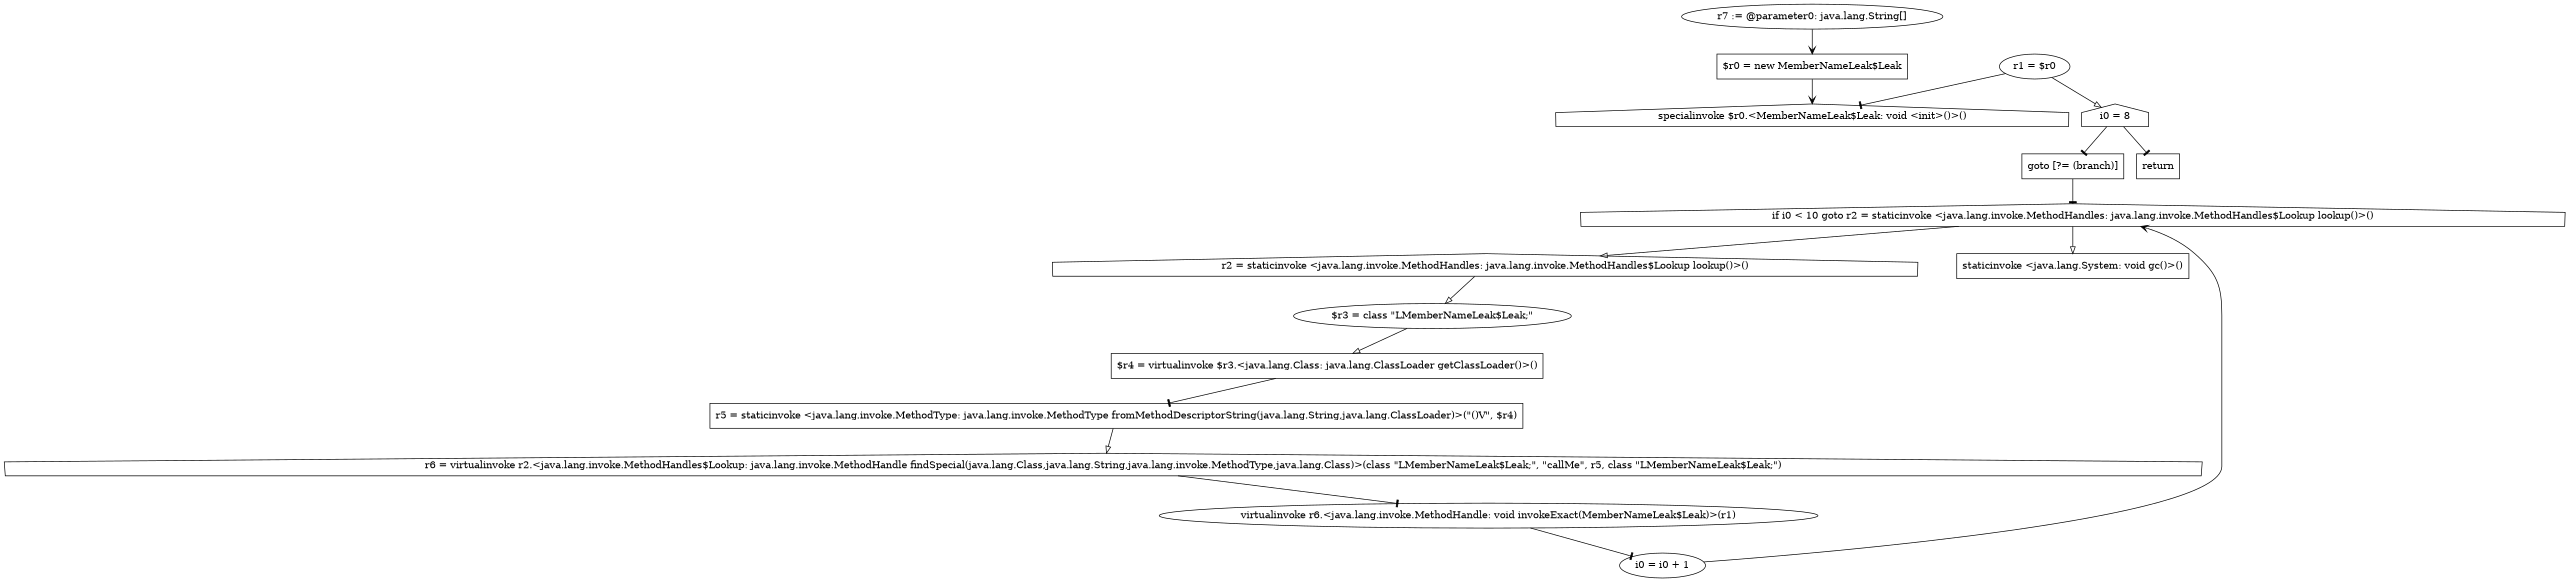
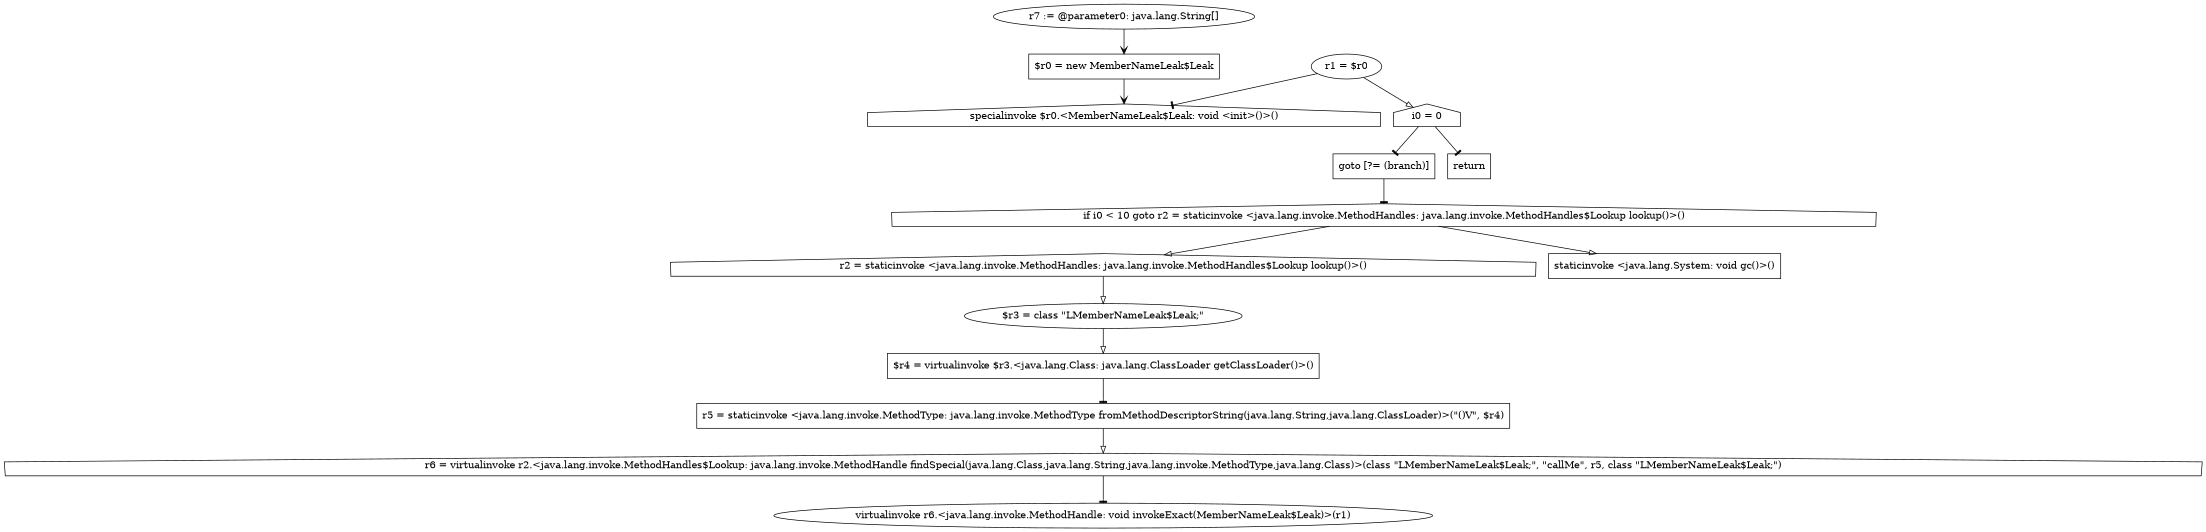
(2115, 116) -> (1427, 116)
(1663, 566) -> none
